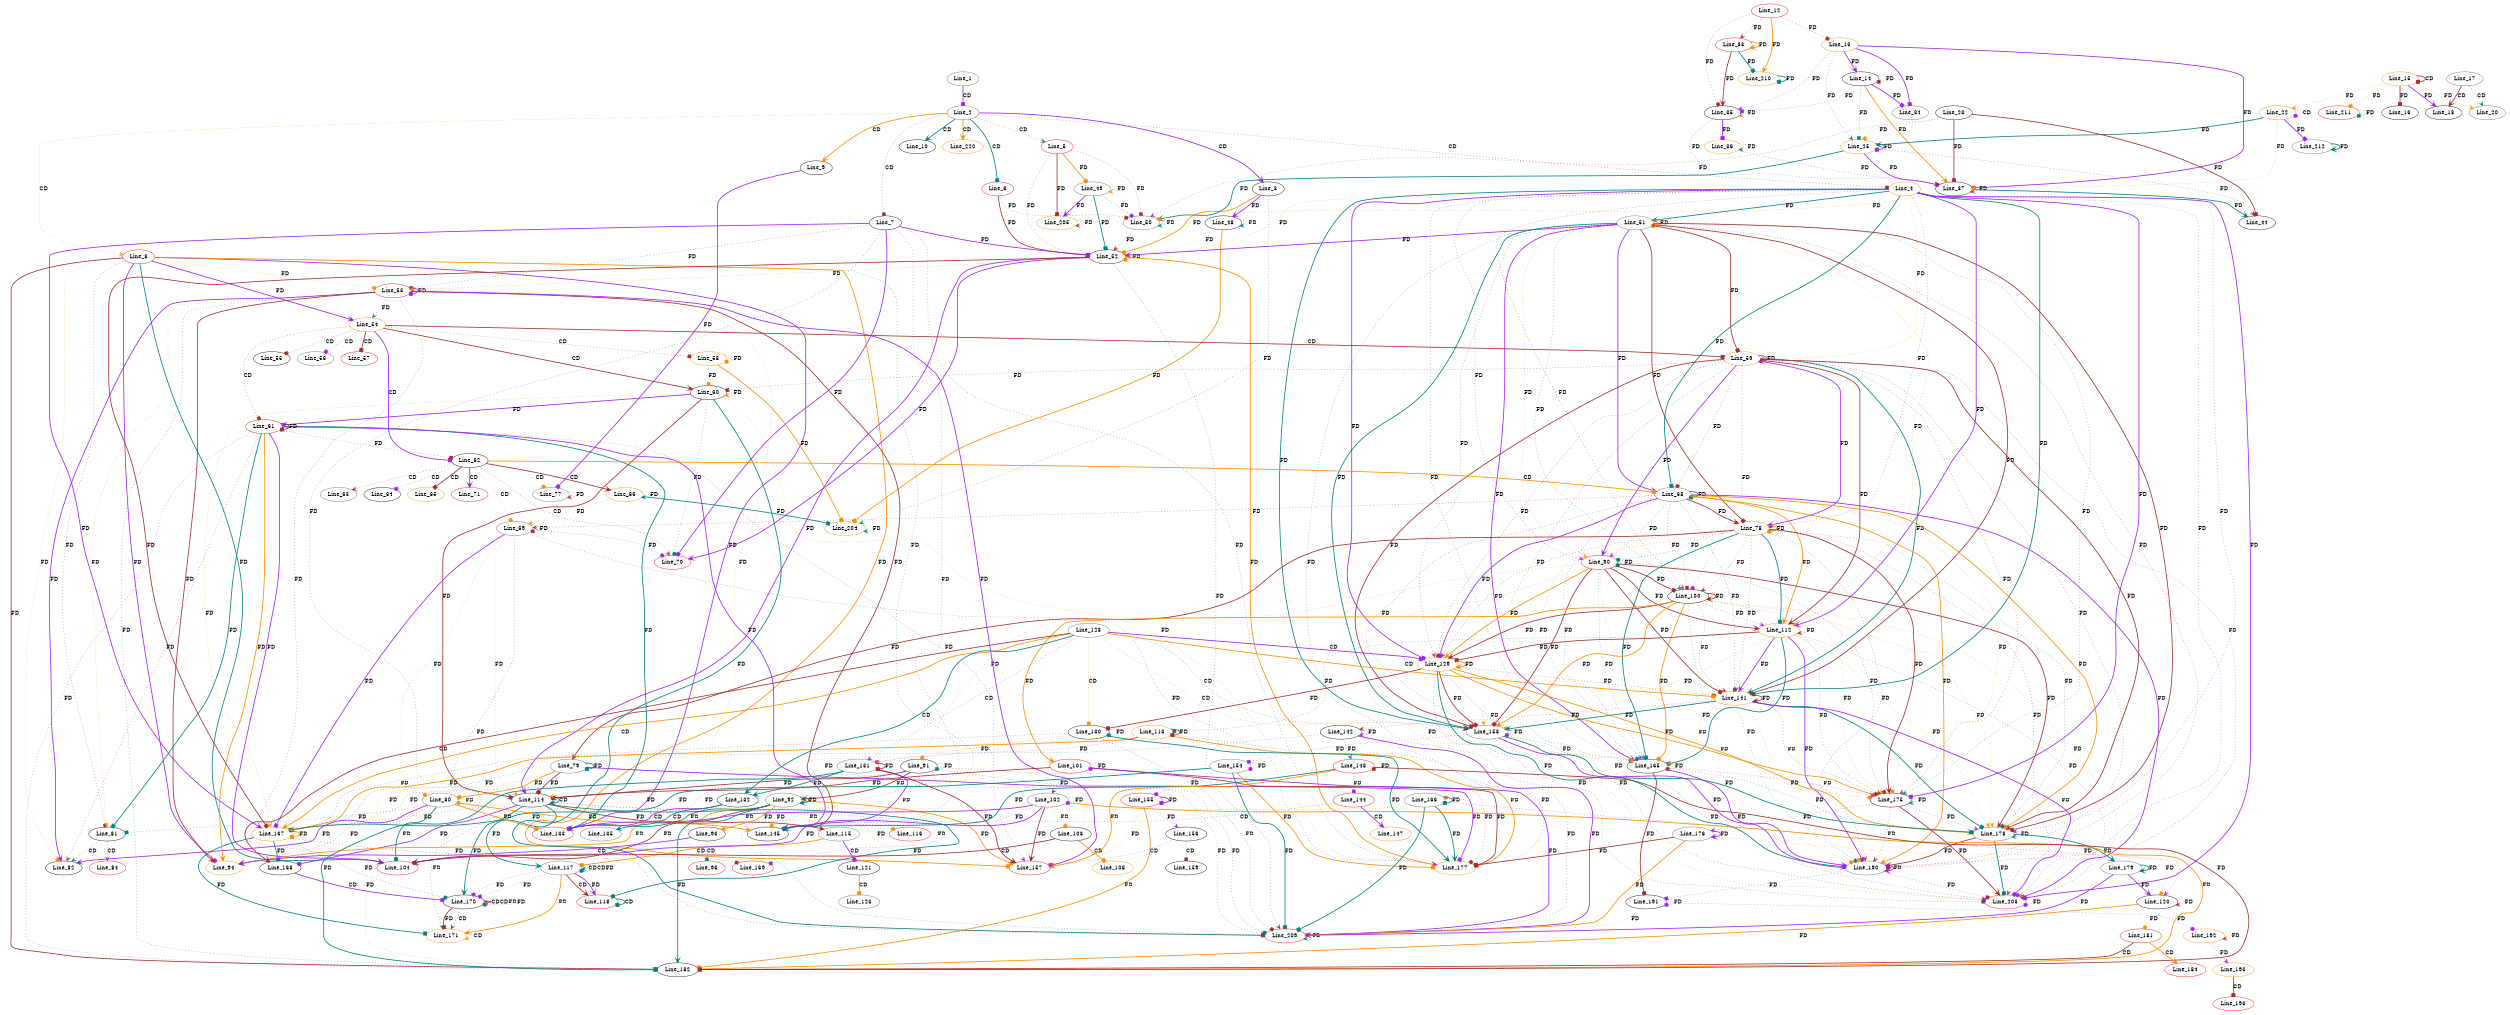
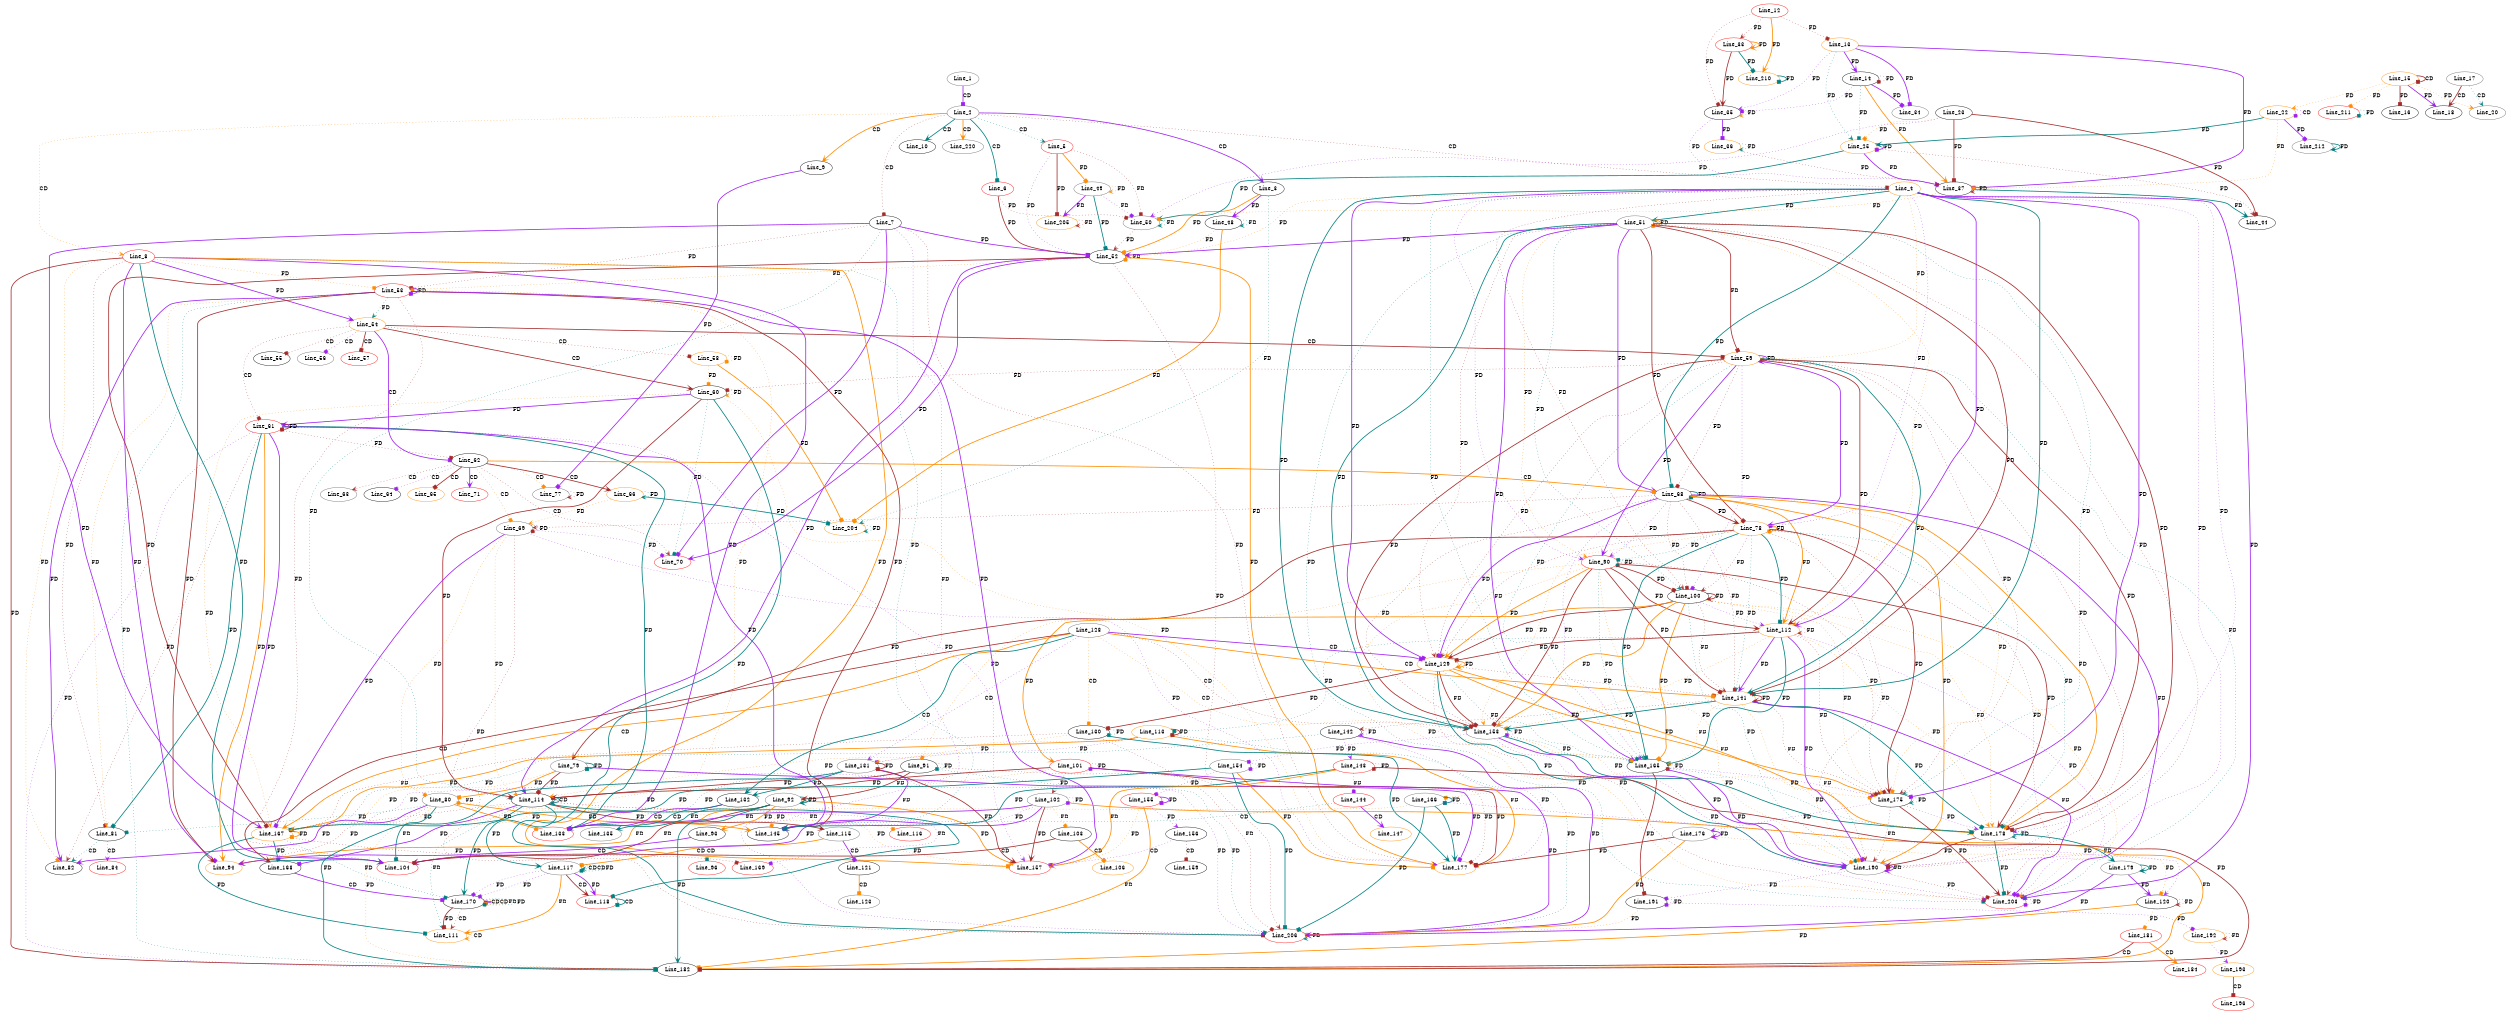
(963, 147) -> (963, 147)
(446, 936) -> (446, 936)
(1285, 936) -> (1285, 936)
